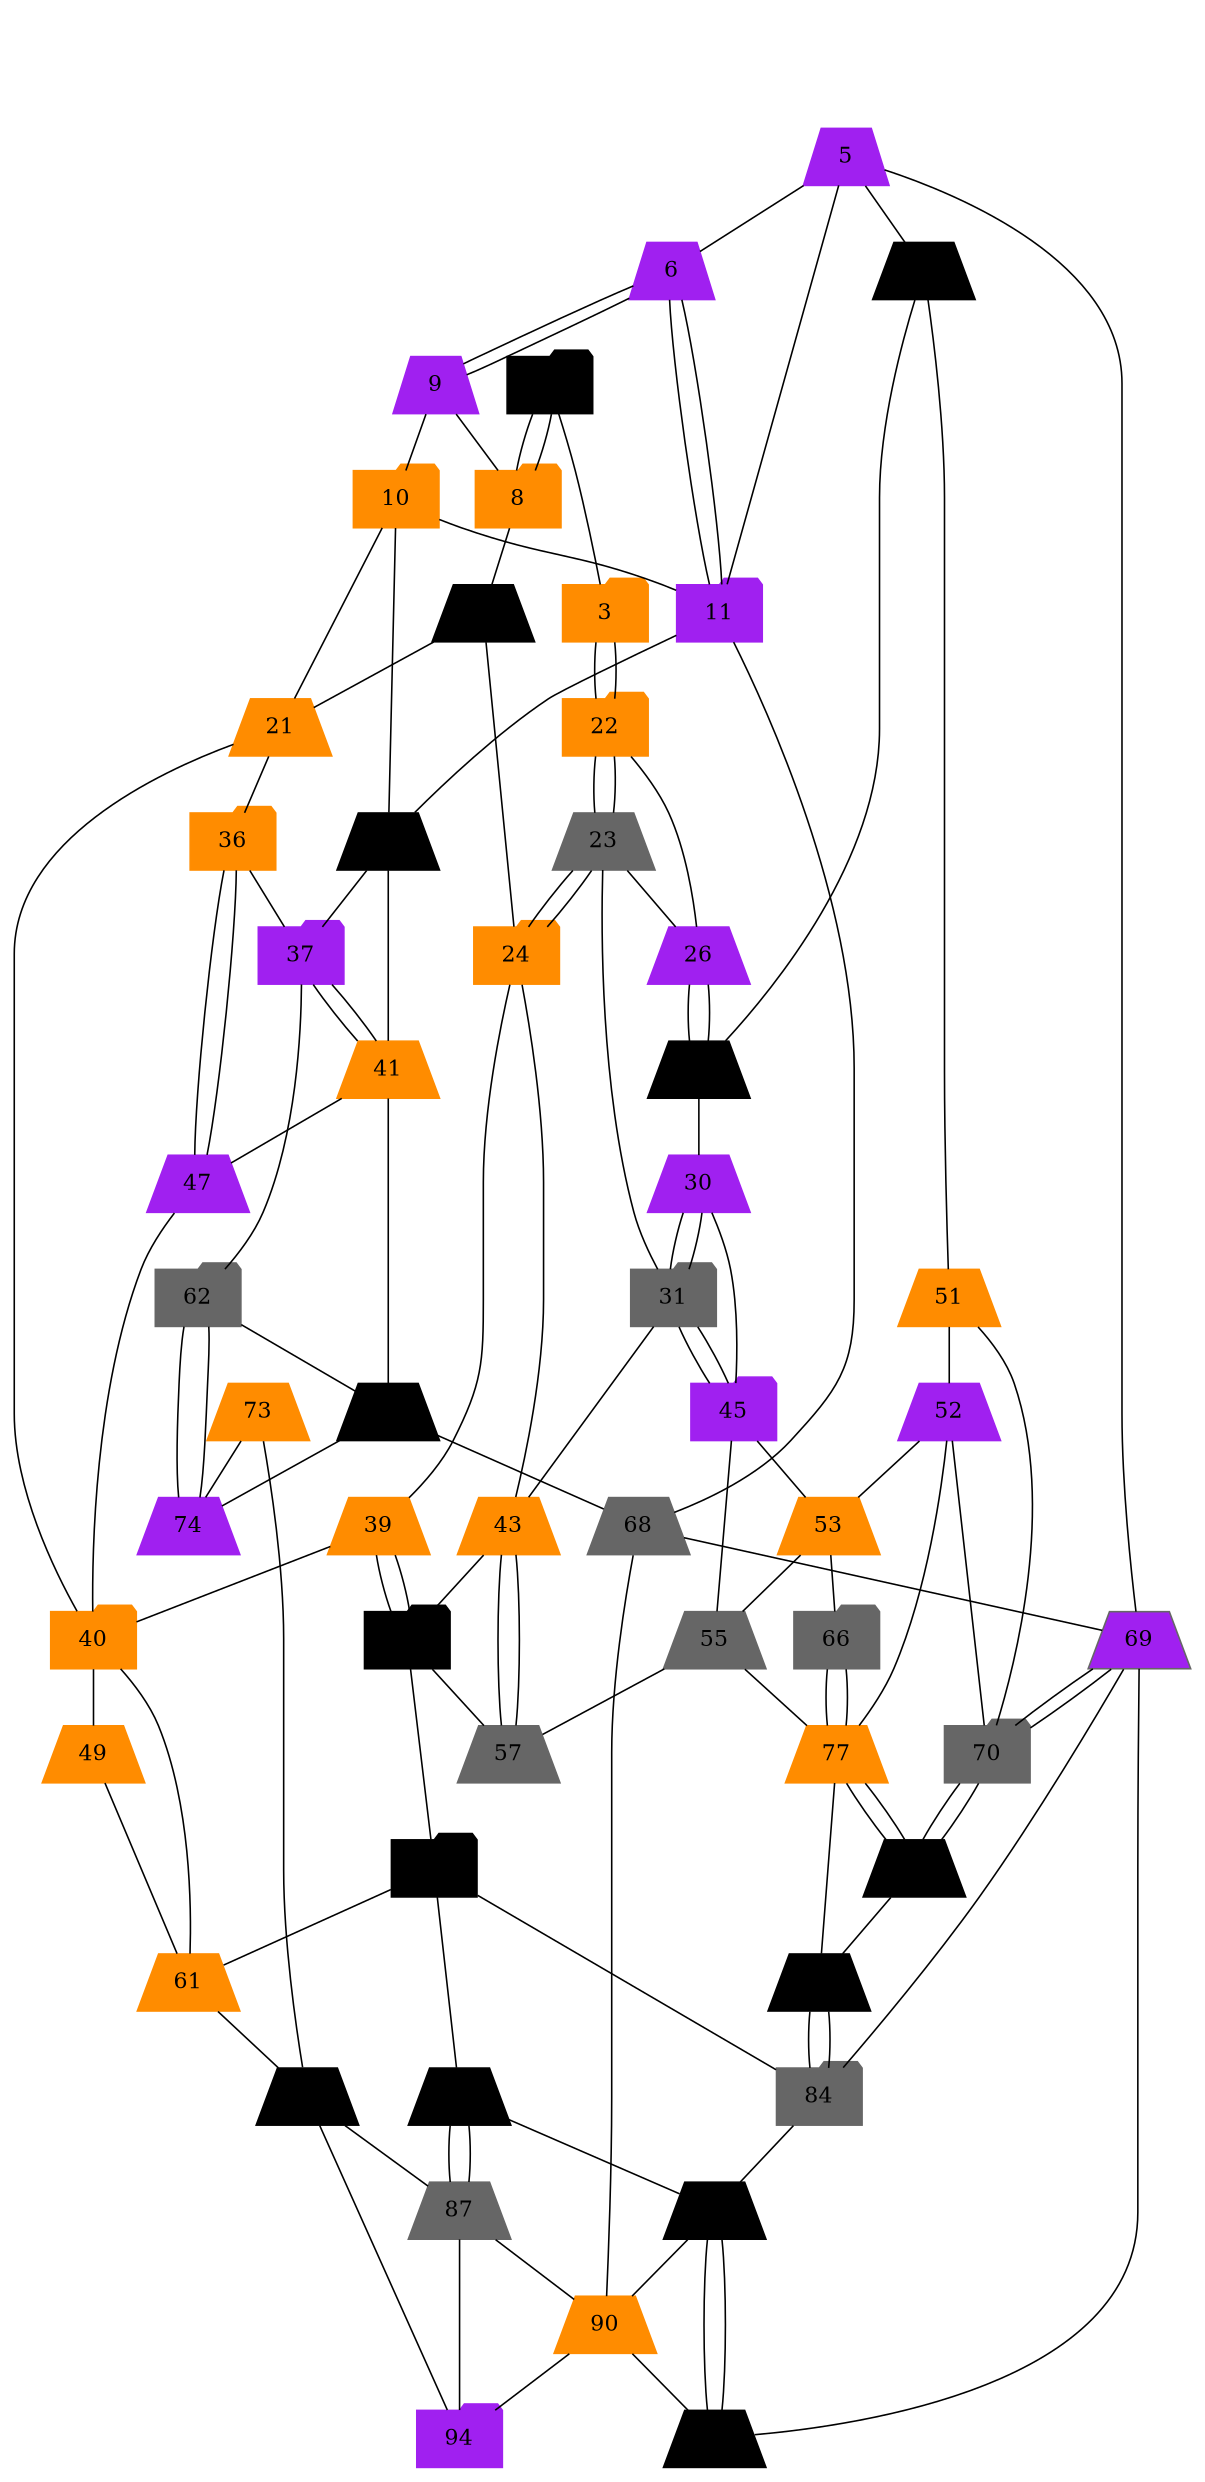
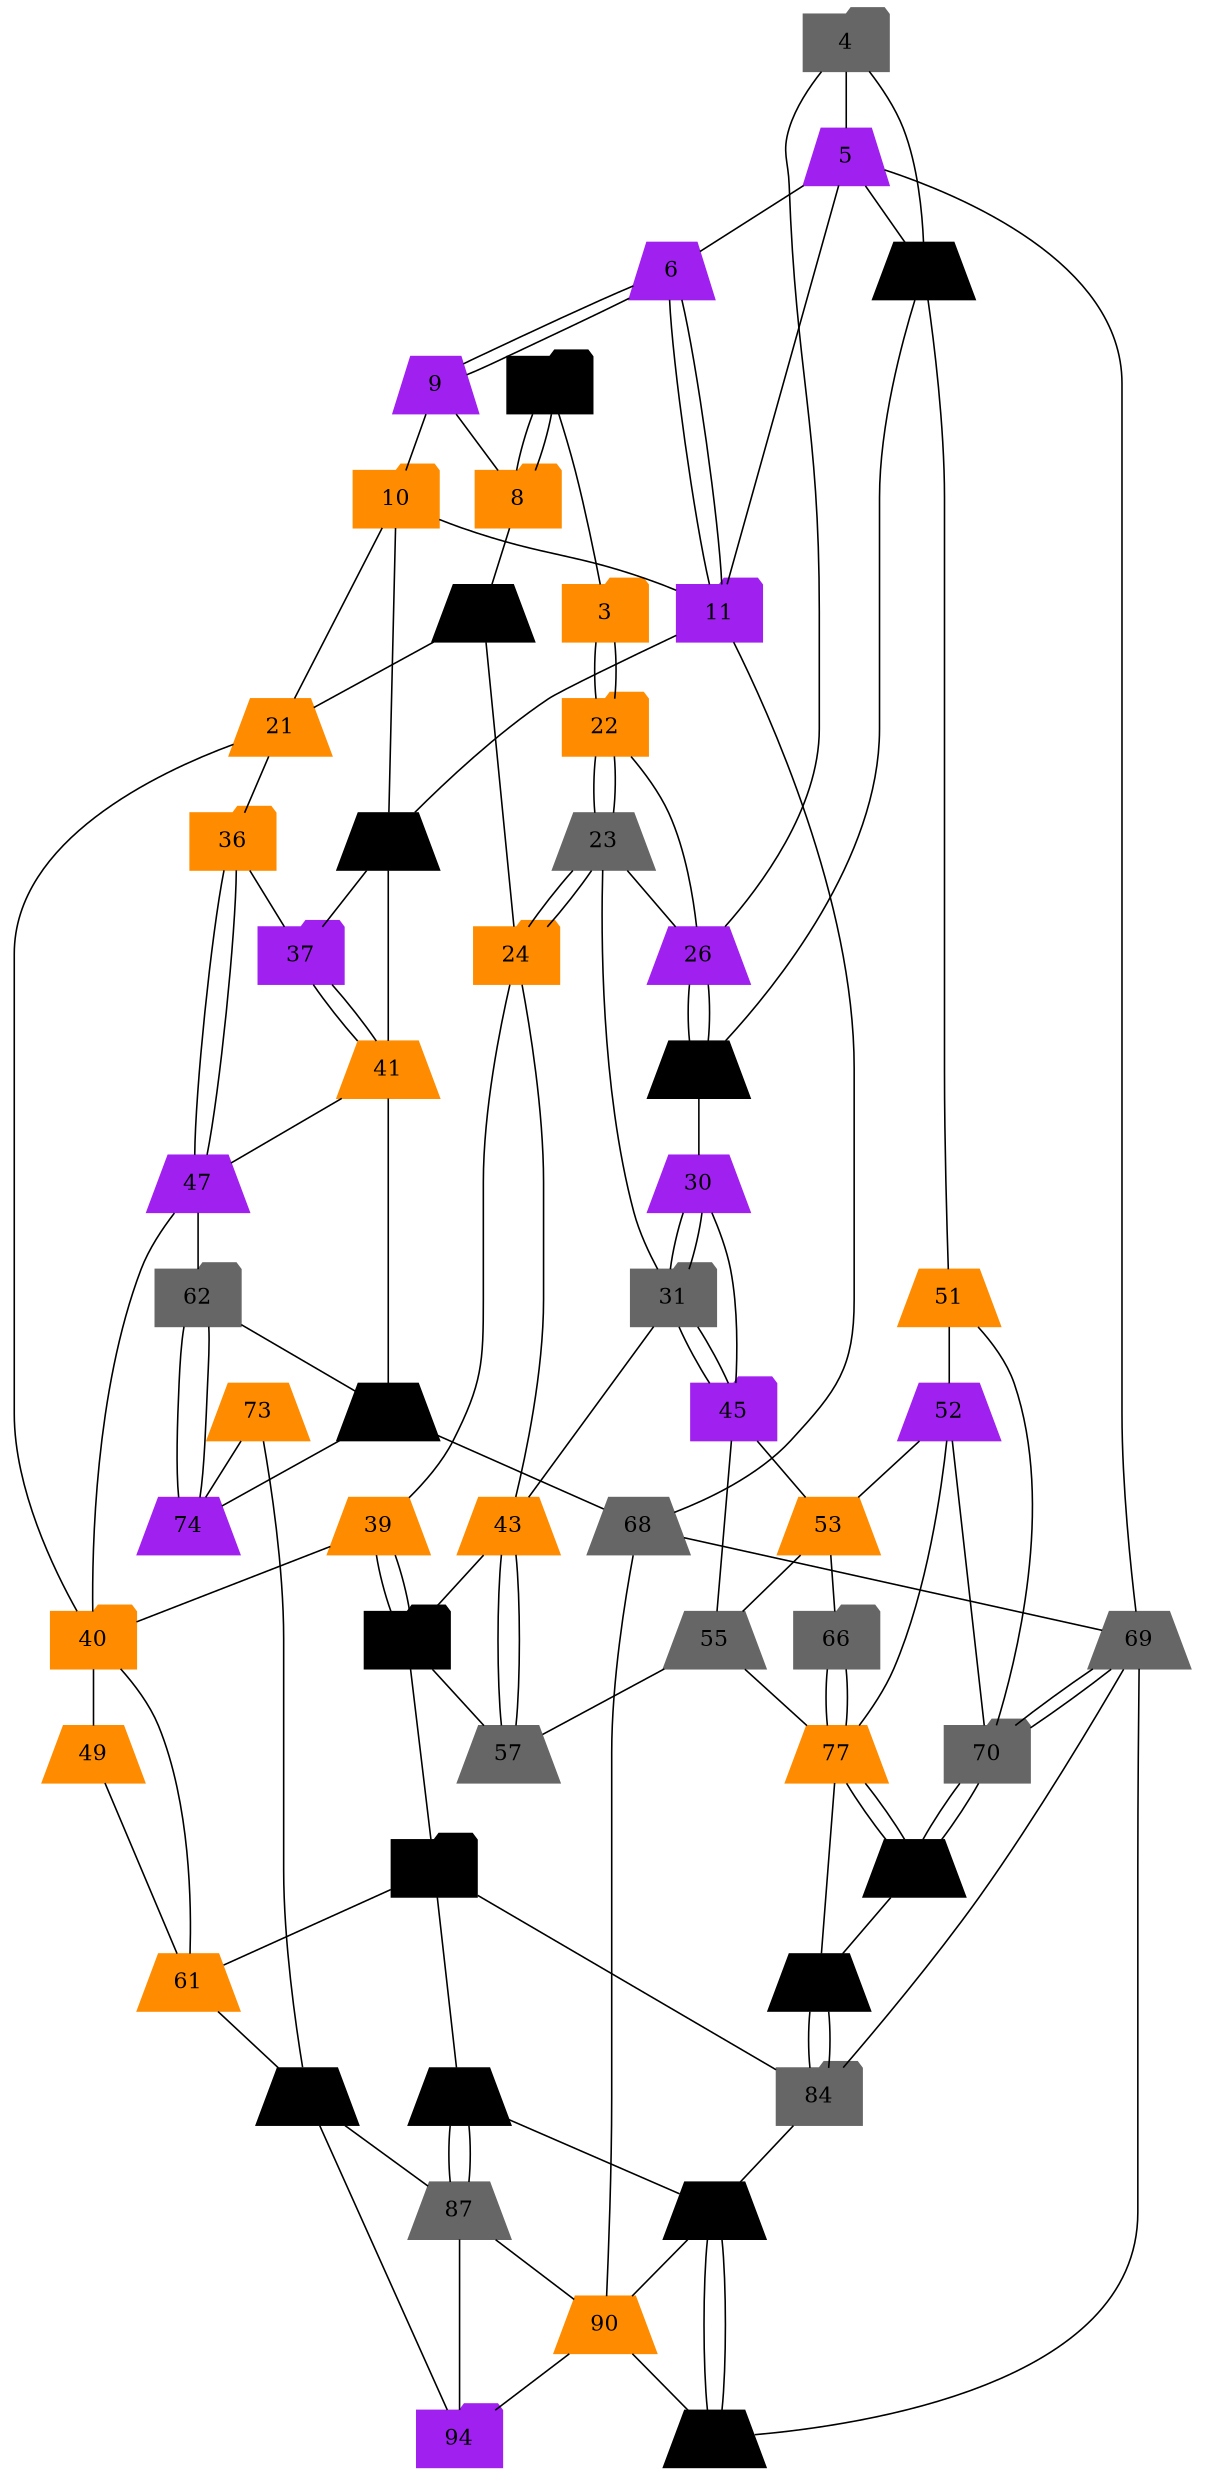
none -> (846, 43)
(283, 1149) -> (198, 1241)
(1139, 1640) -> (1139, 1640)
